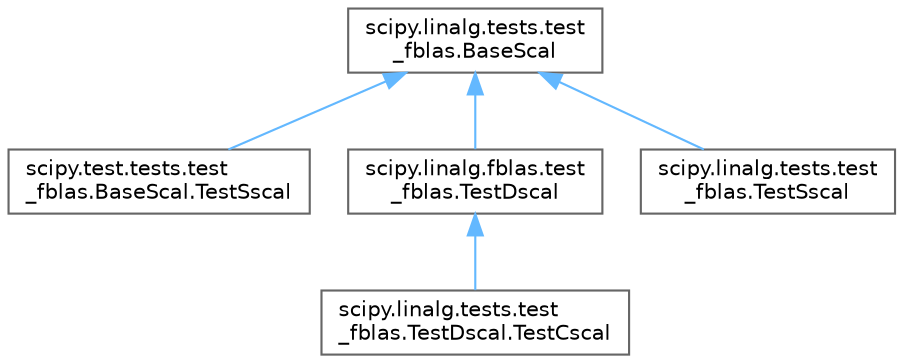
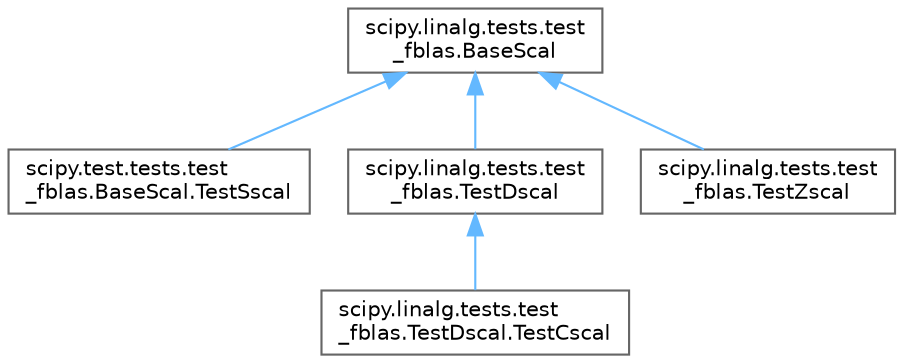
(475, 182) -> (475, 182)
(768, 182) -> (768, 182)
